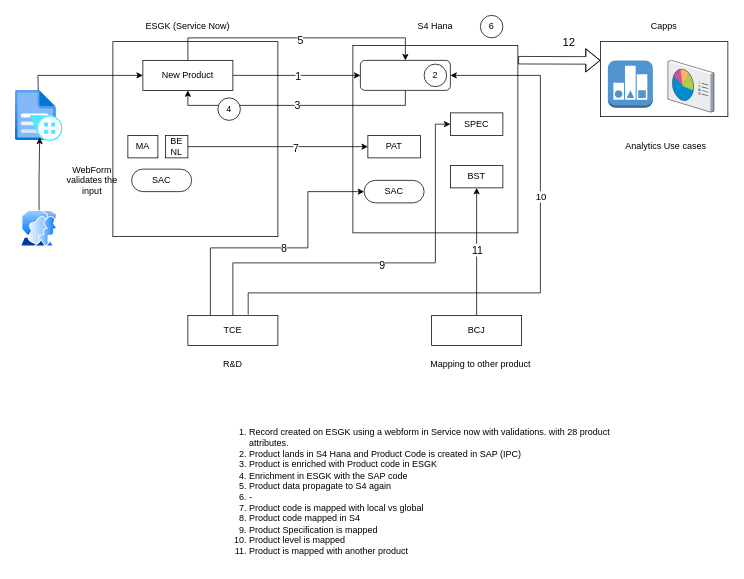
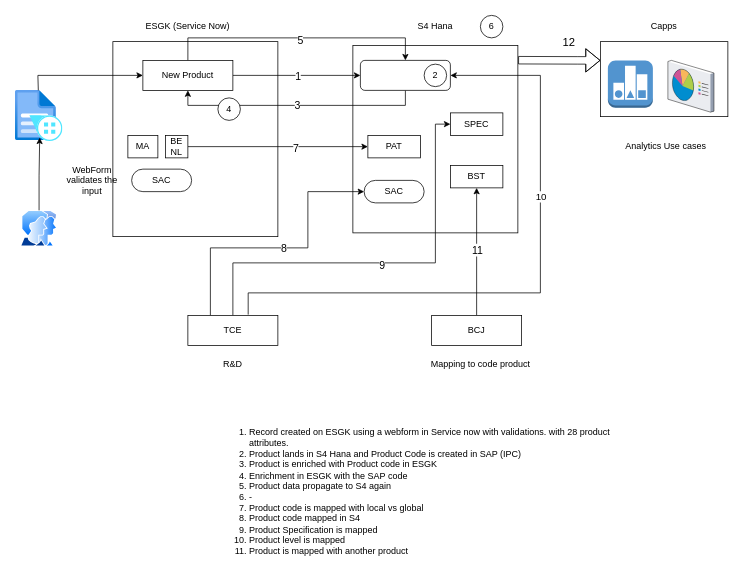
(481, 364) -> (481, 364)
